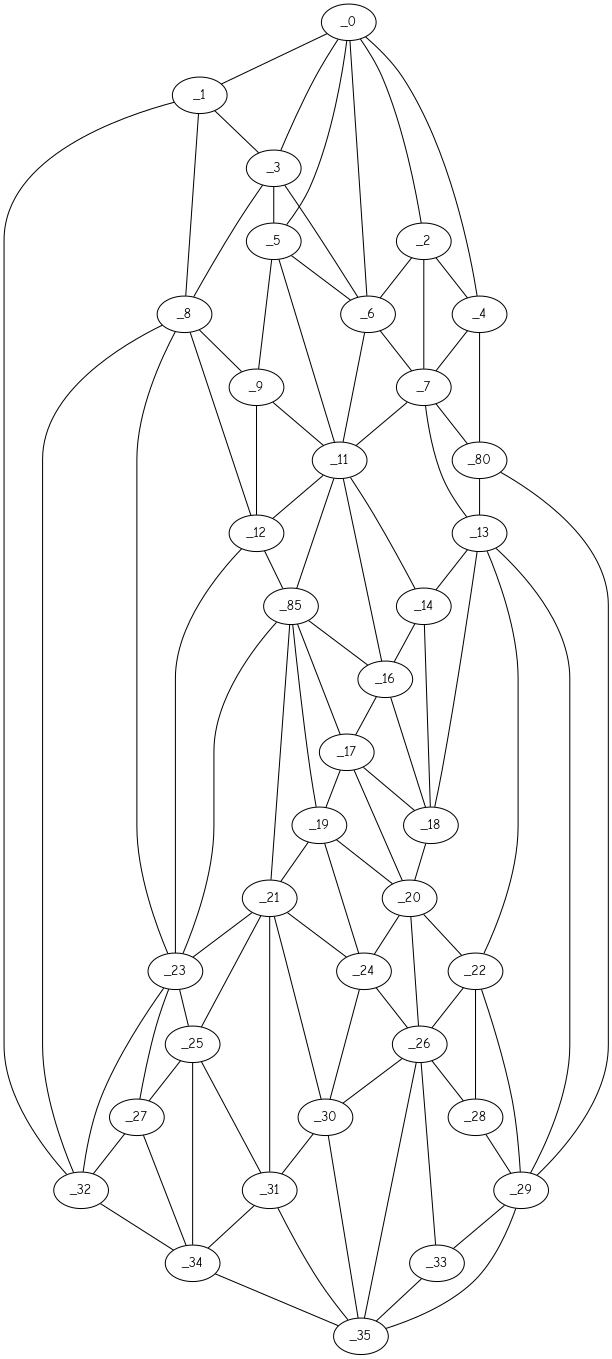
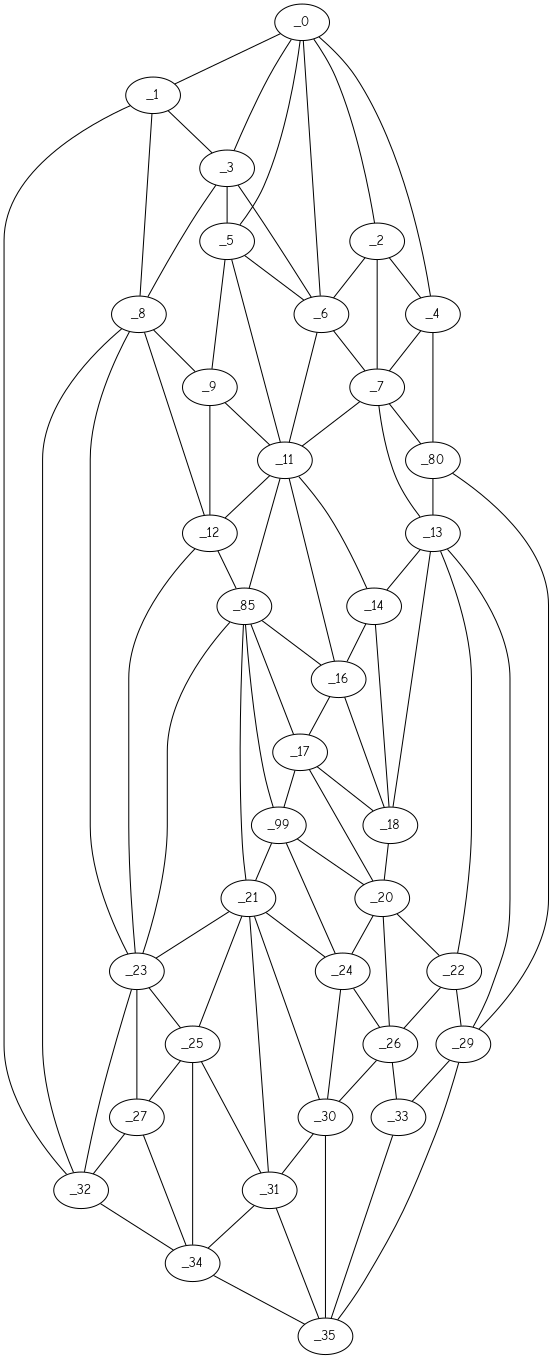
(319, 825) -> (279, 825)
(476, 1117) -> none
(390, 1190) -> none
